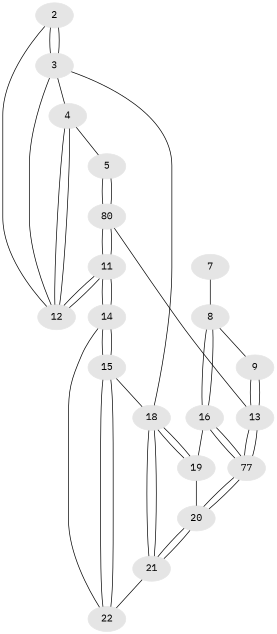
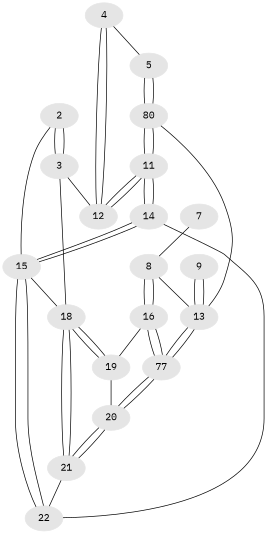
(61, 91) -> none
(3, 167) -> (26, 188)
(233, 342) -> (174, 292)
